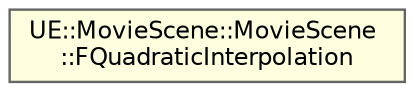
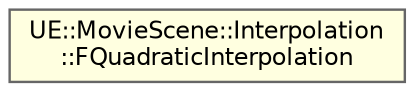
(207, 46) -> (207, 46)
